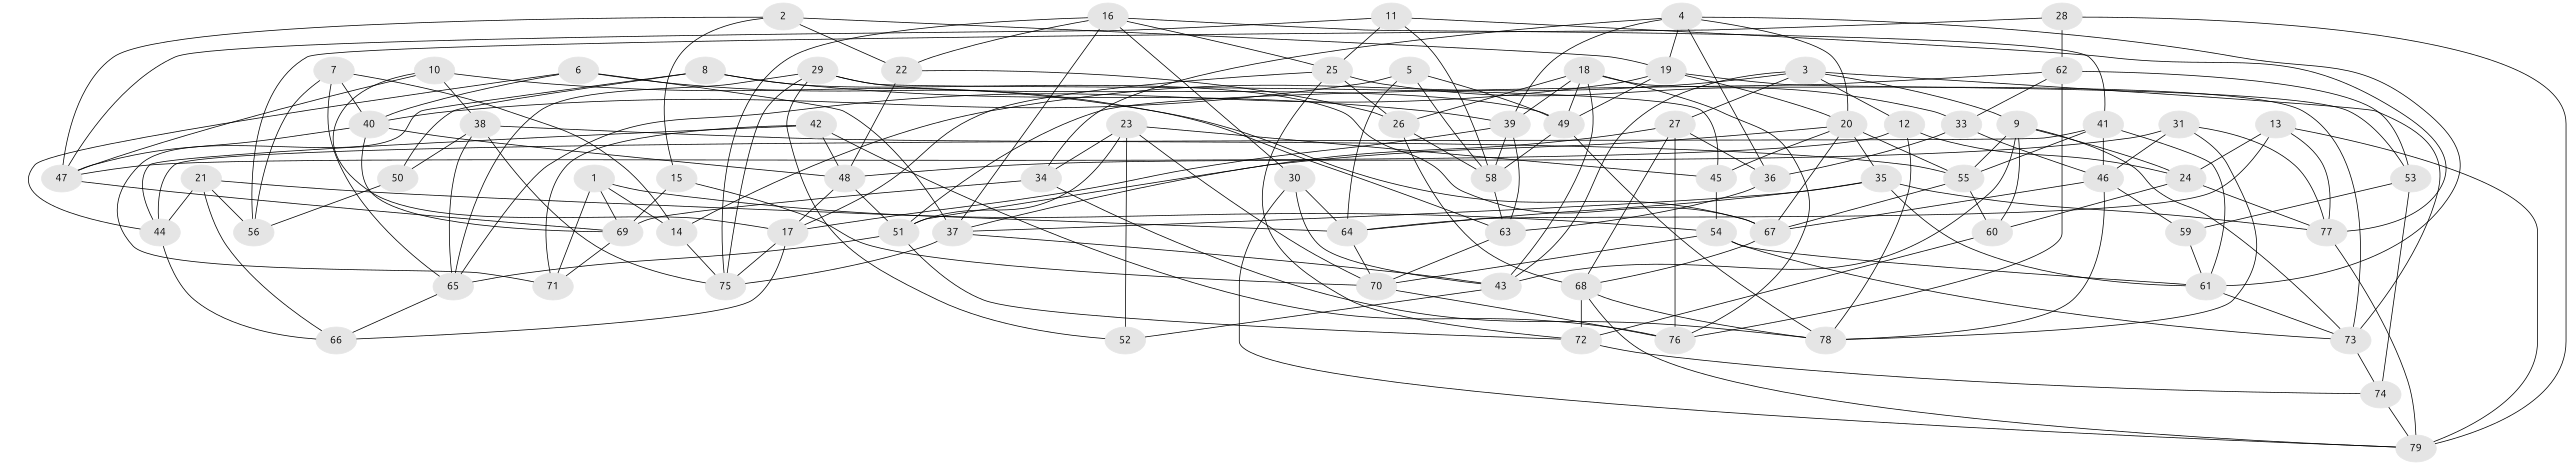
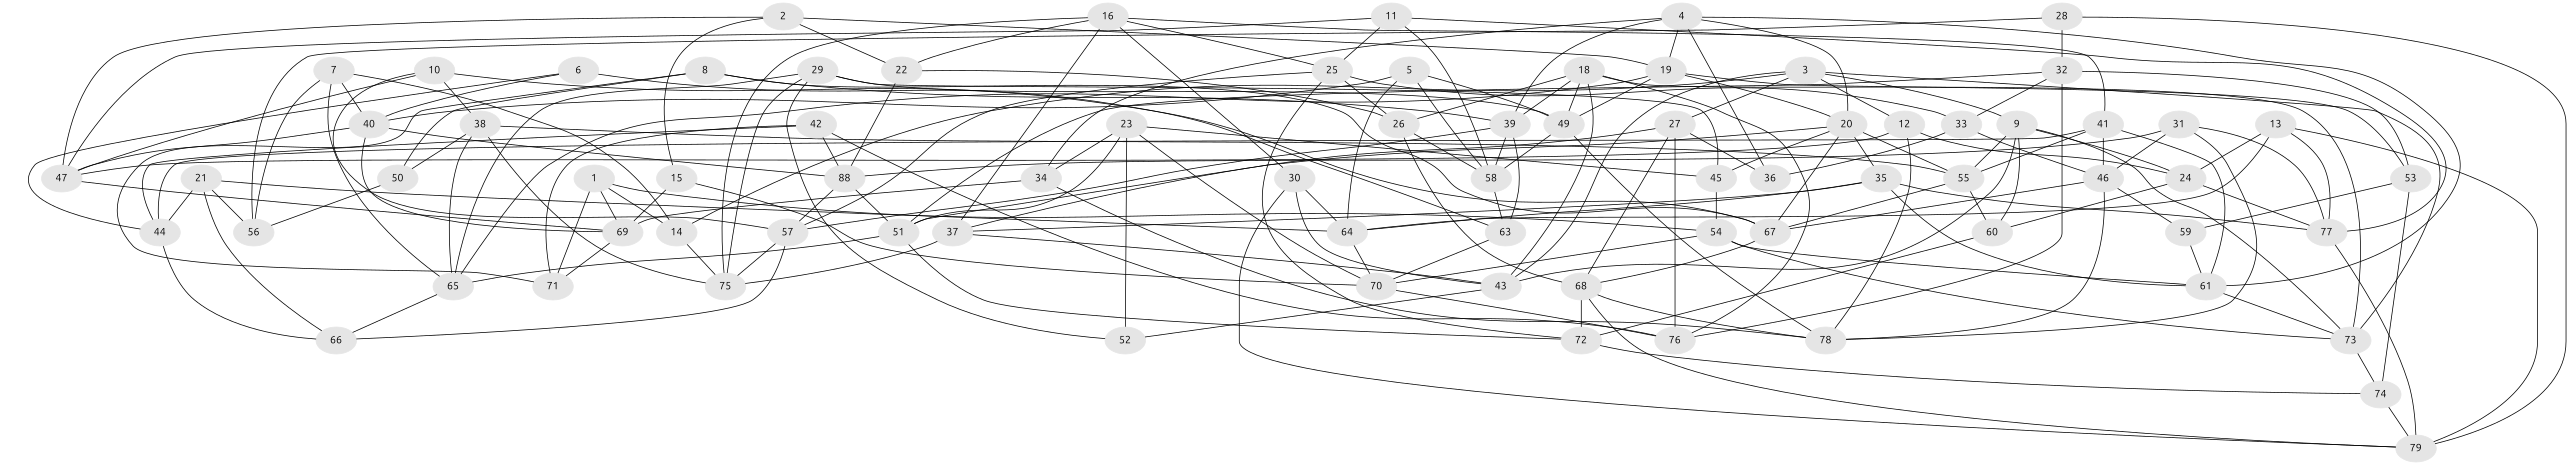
(2062, 70) -> (2062, 70)
(845, 112) -> none
(845, 178) -> (845, 178)
(1659, 212) -> none
(788, 232) -> (788, 232)
